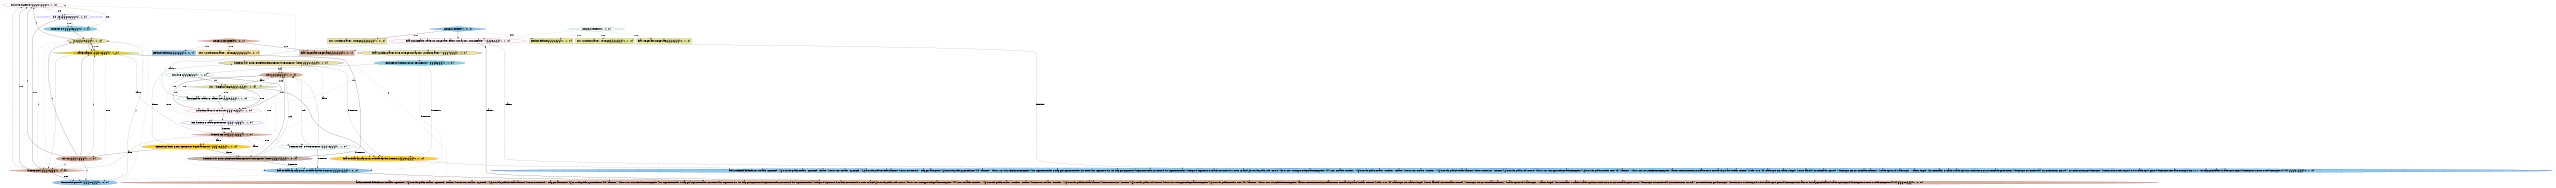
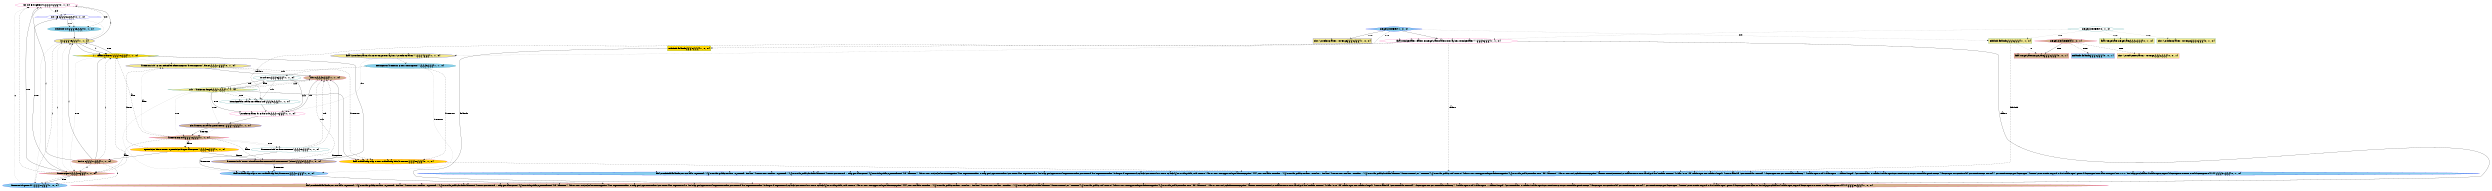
none -> (689, 48)
(209, 79) -> none
(222, 123) -> (220, 126)
